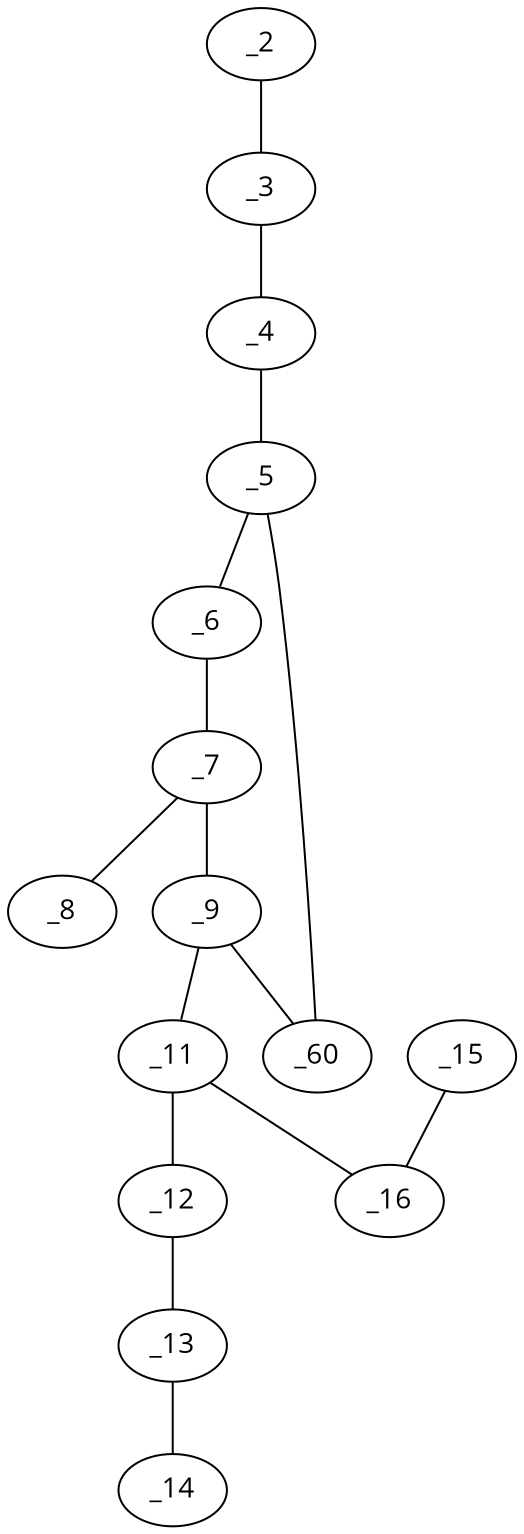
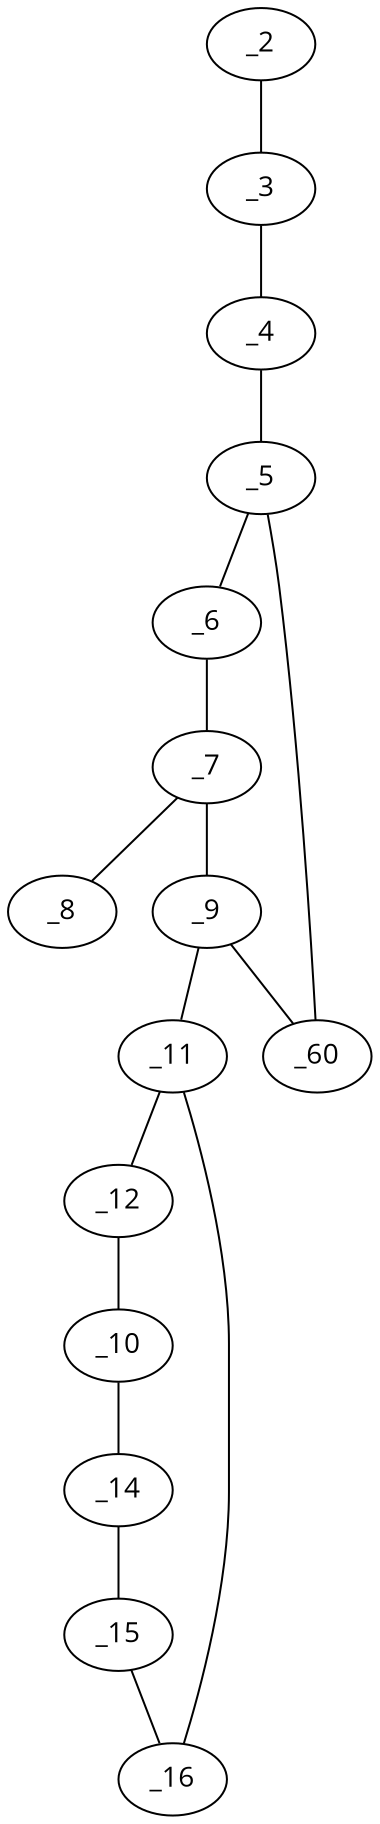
(173, 1346) -> (118, 1346)
none -> (118, 1563)
